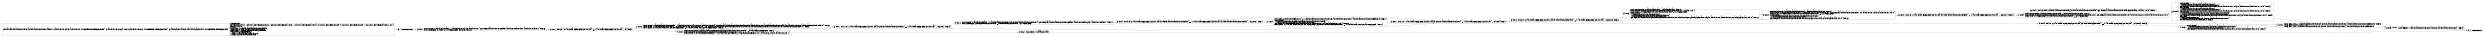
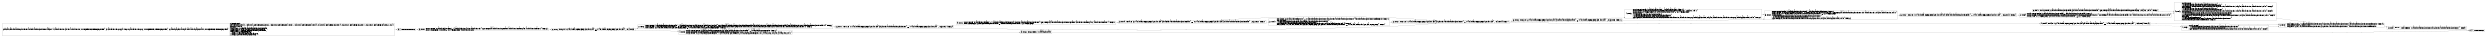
(407, 30) -> (408, 30)
